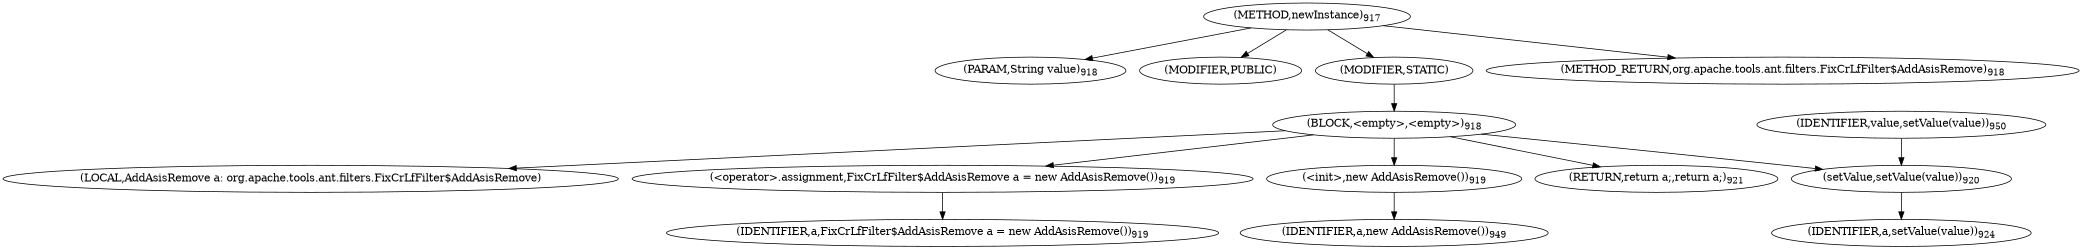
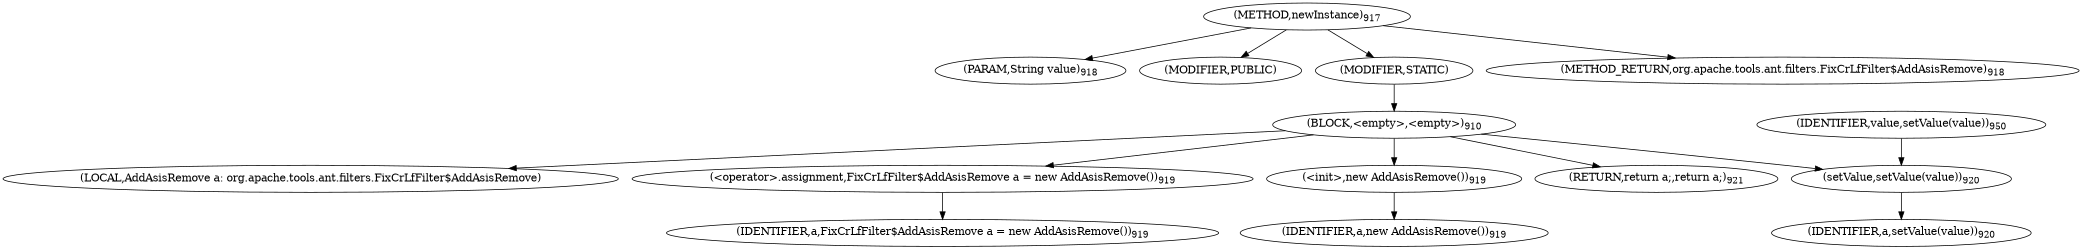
(1473, 124) -> (1473, 124)
(1498, 232) -> (1498, 232)
(1987, 232) -> (1987, 232)
